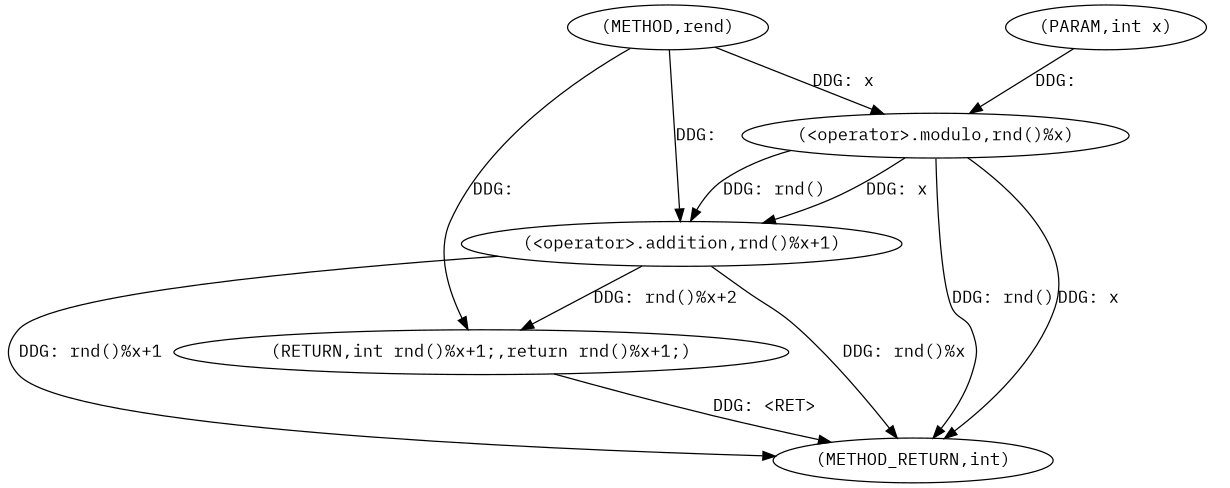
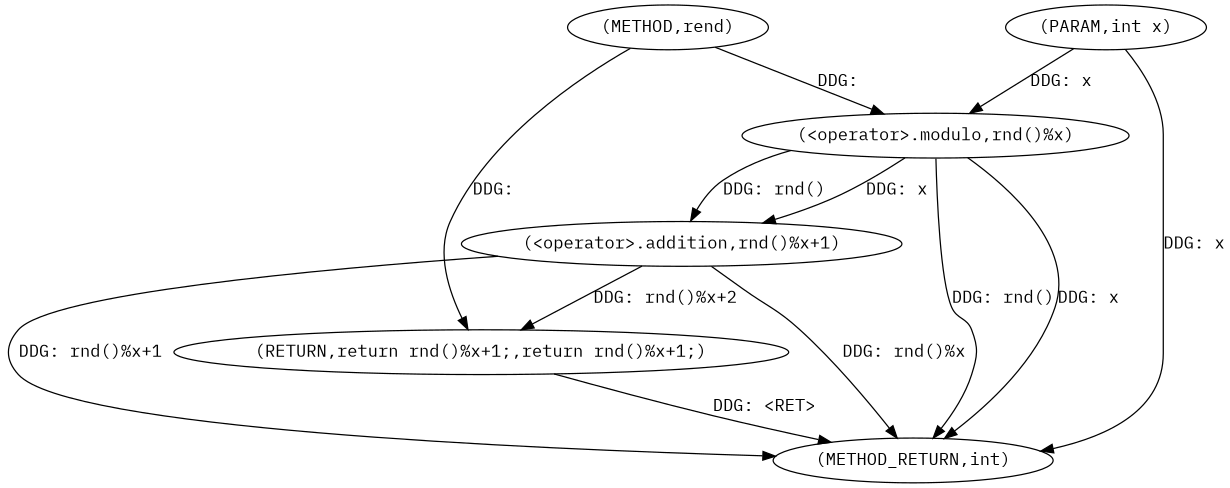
(843, 82) -> (843, 82)
(1061, 82) -> (1061, 82)
(674, 129) -> none
none -> (1163, 276)
(481, 352) -> (481, 352)
